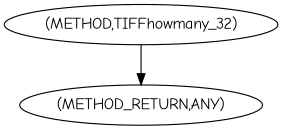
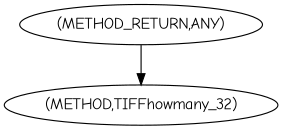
(141, 59) -> (141, 59)
